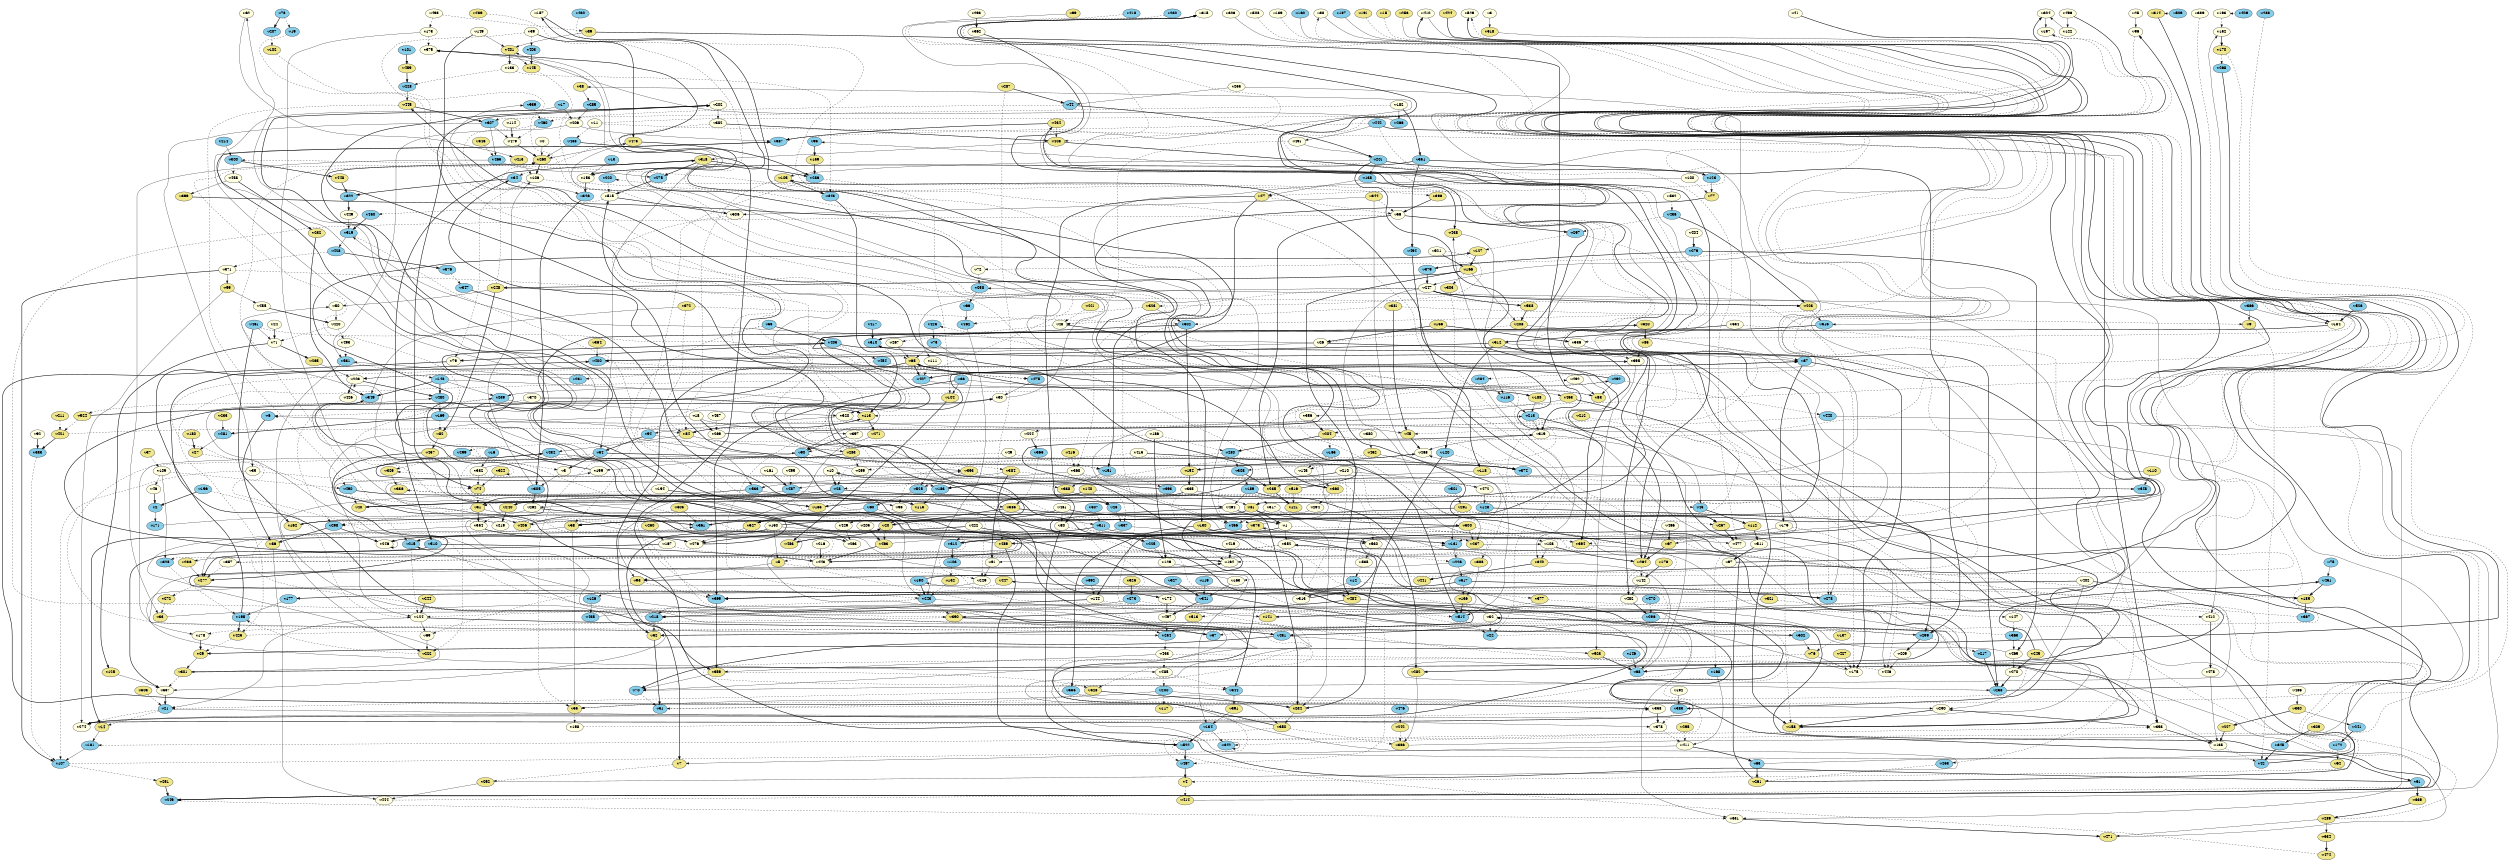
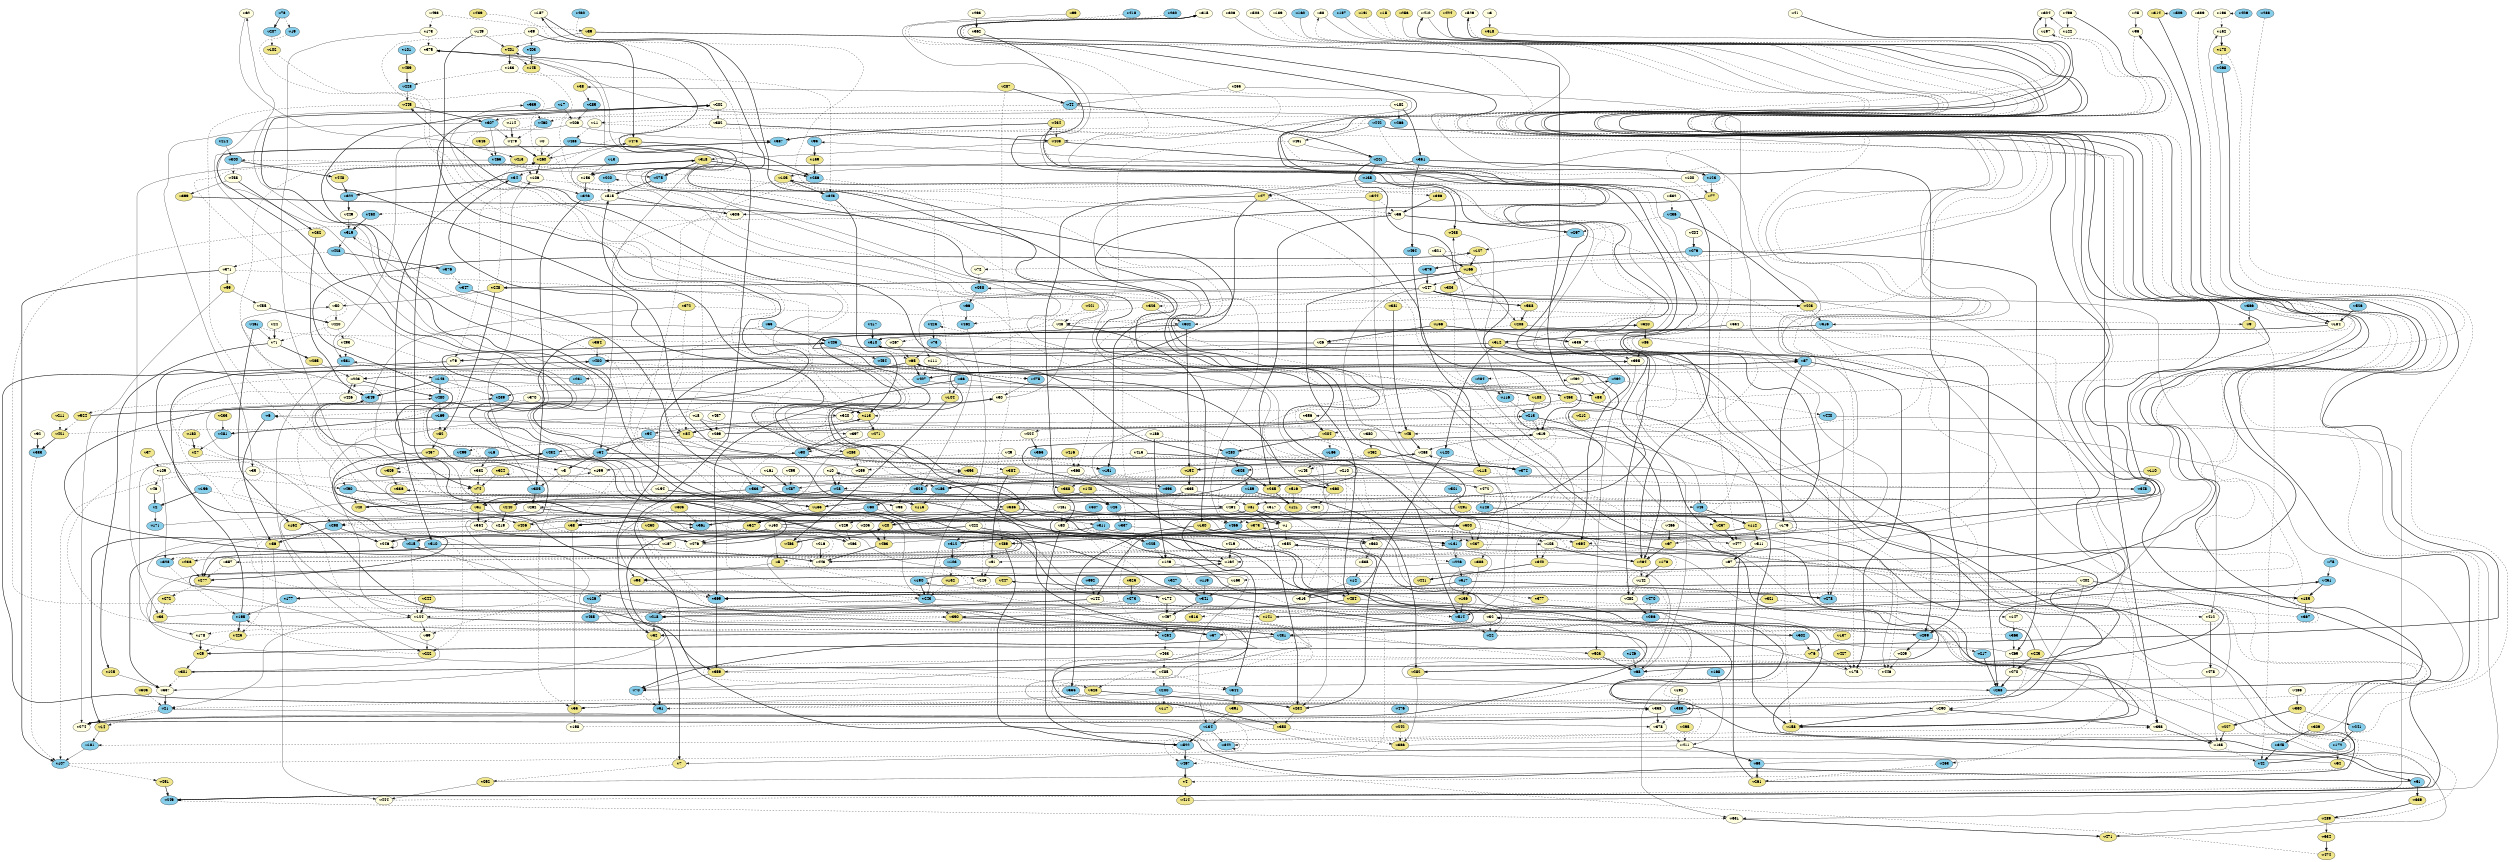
(1742, 106) -> (1742, 106)
(1715, 603) -> none
